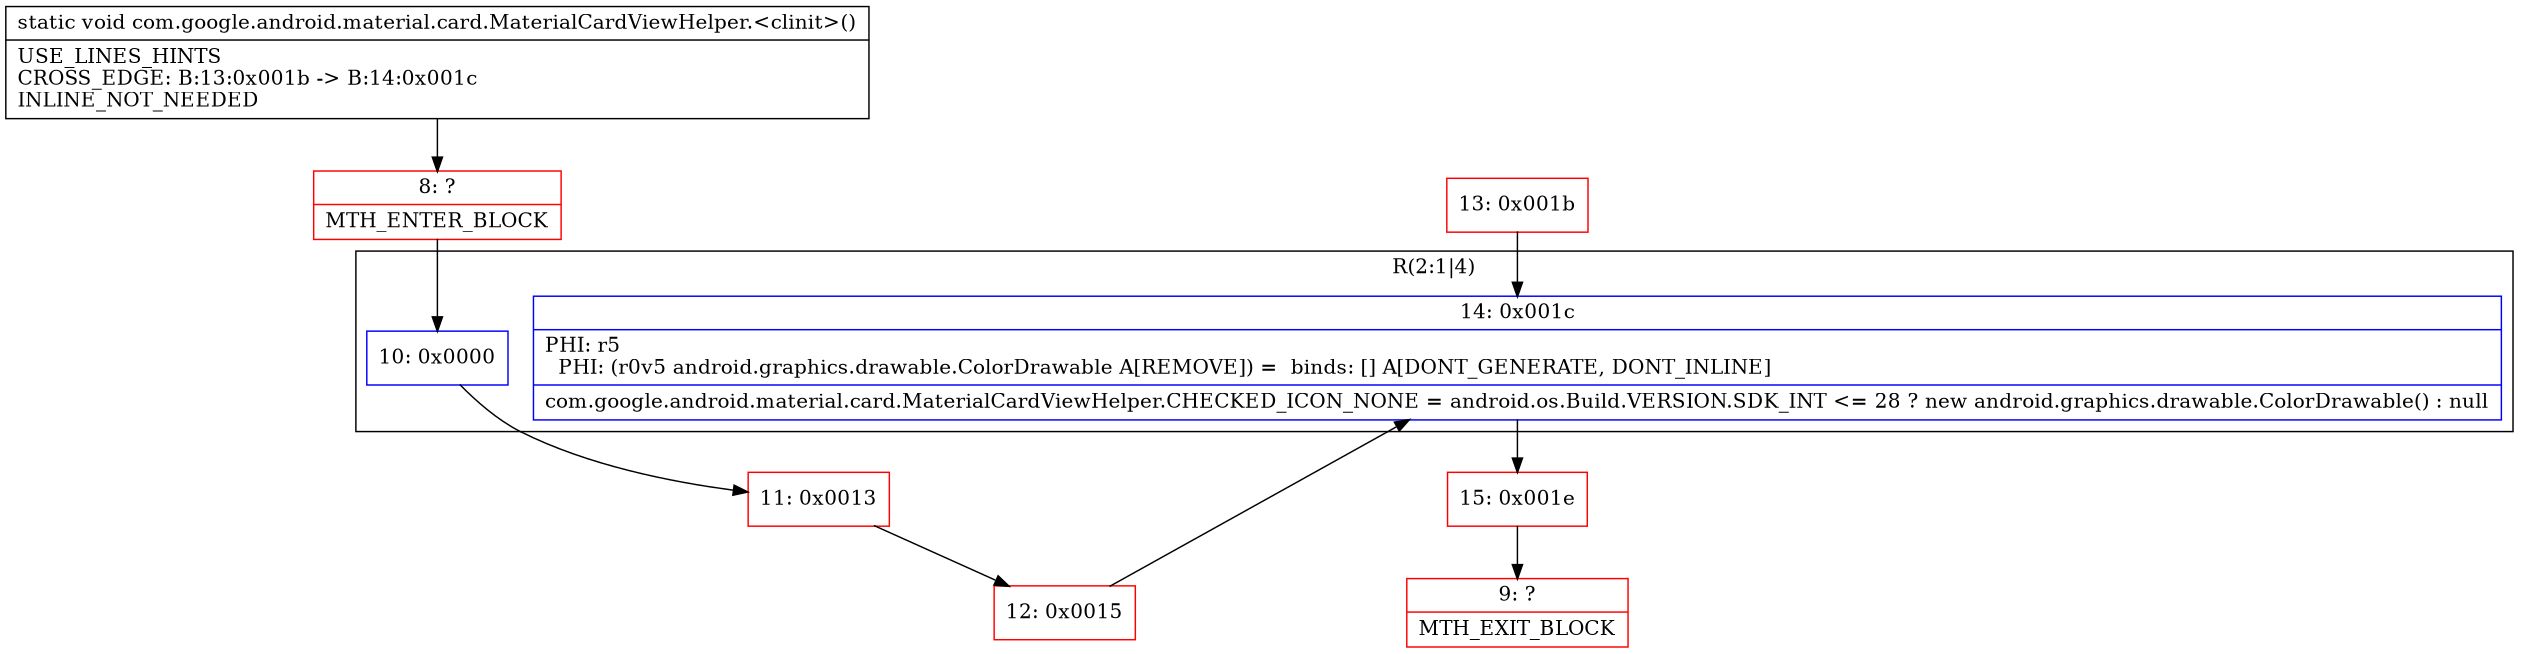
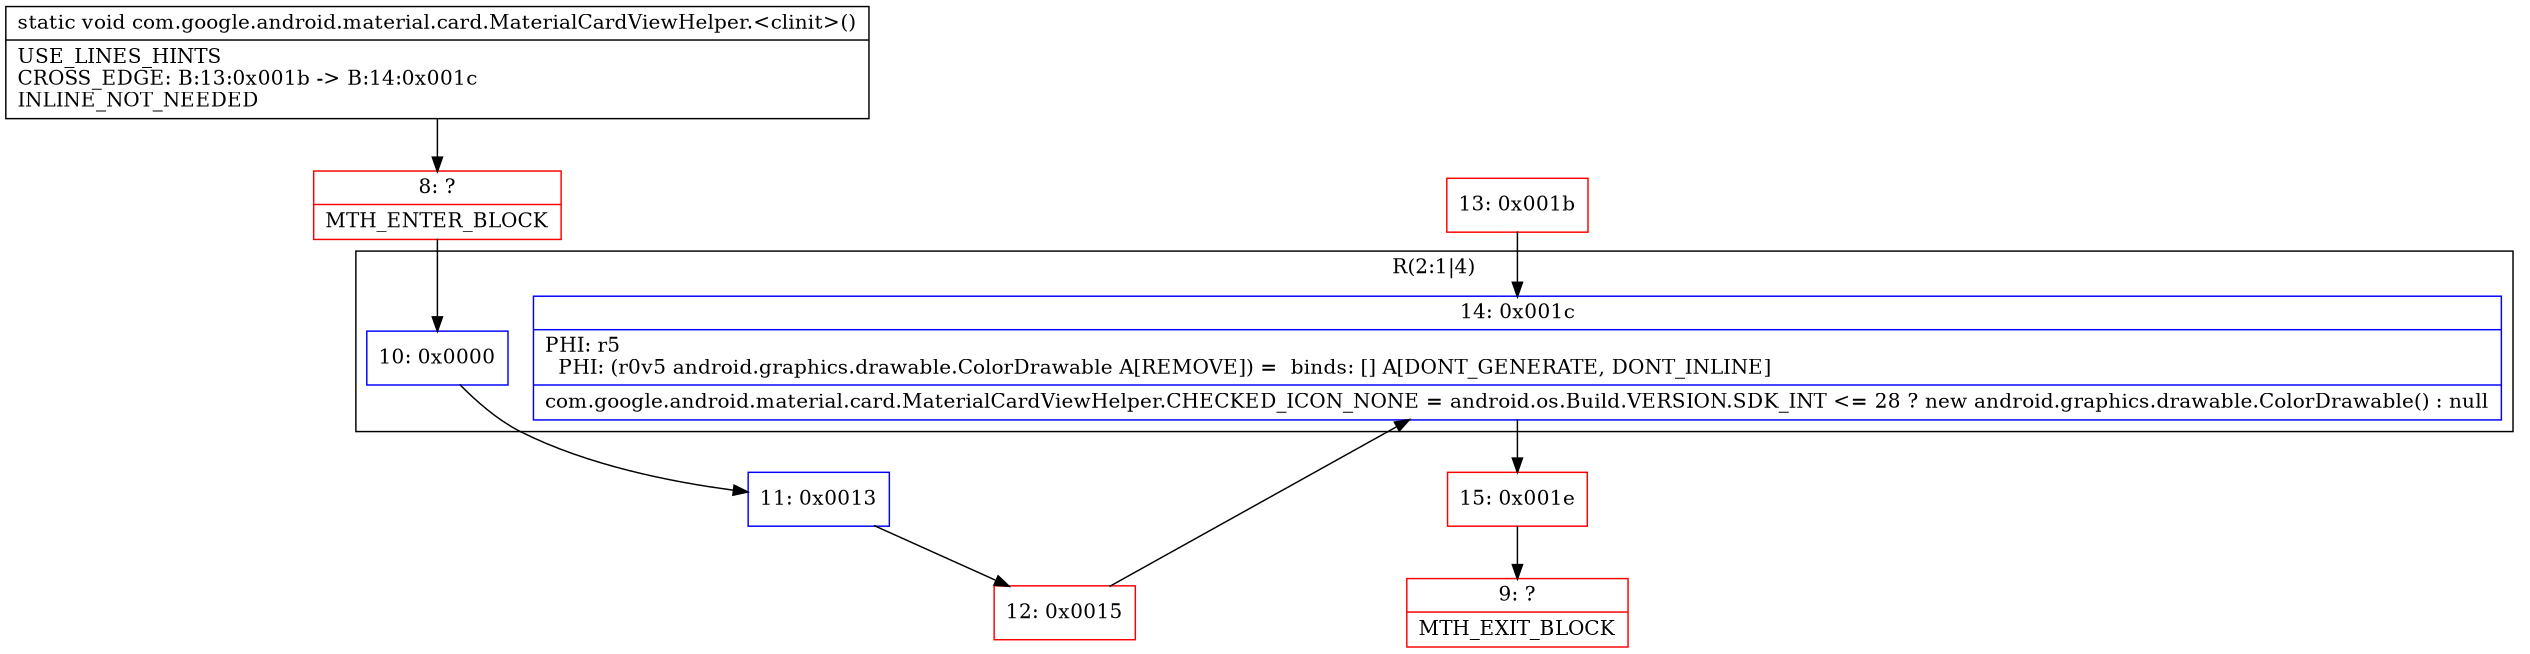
(819, 499) -> (819, 499)
